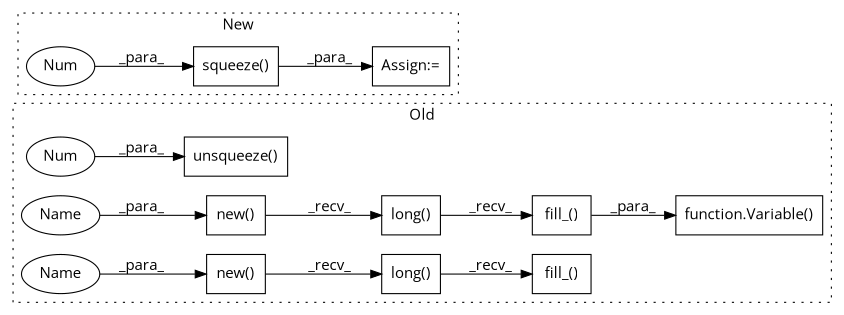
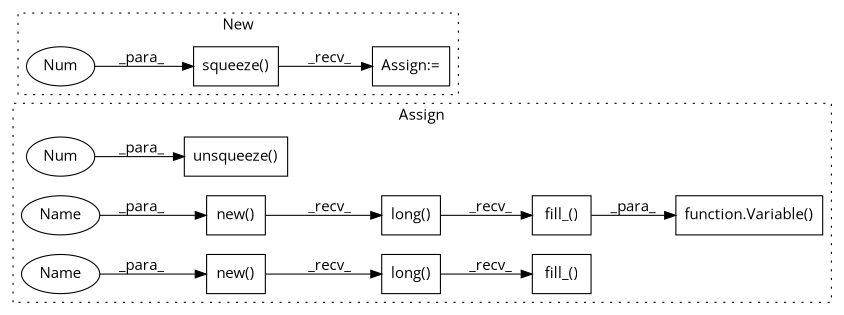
(330, 58) -> (330, 58)
(422, 116) -> (422, 116)
